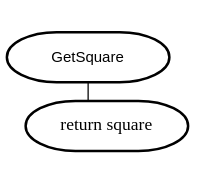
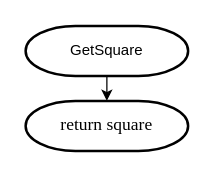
(88, 57) -> (107, 51)
